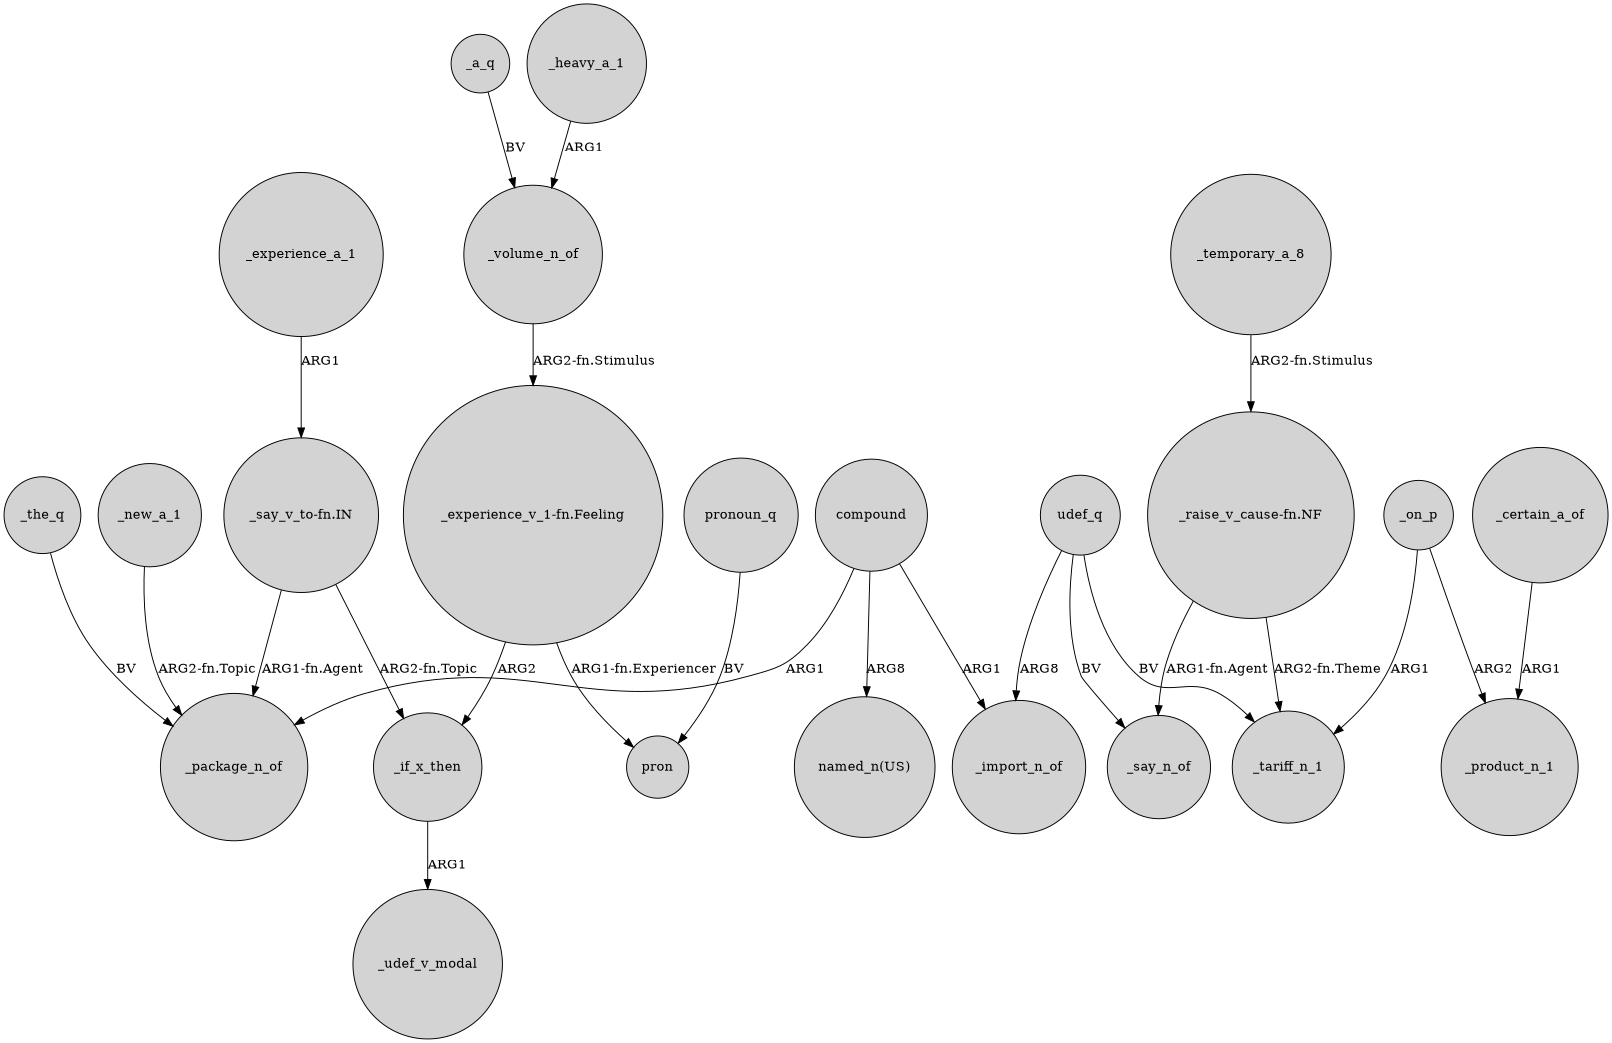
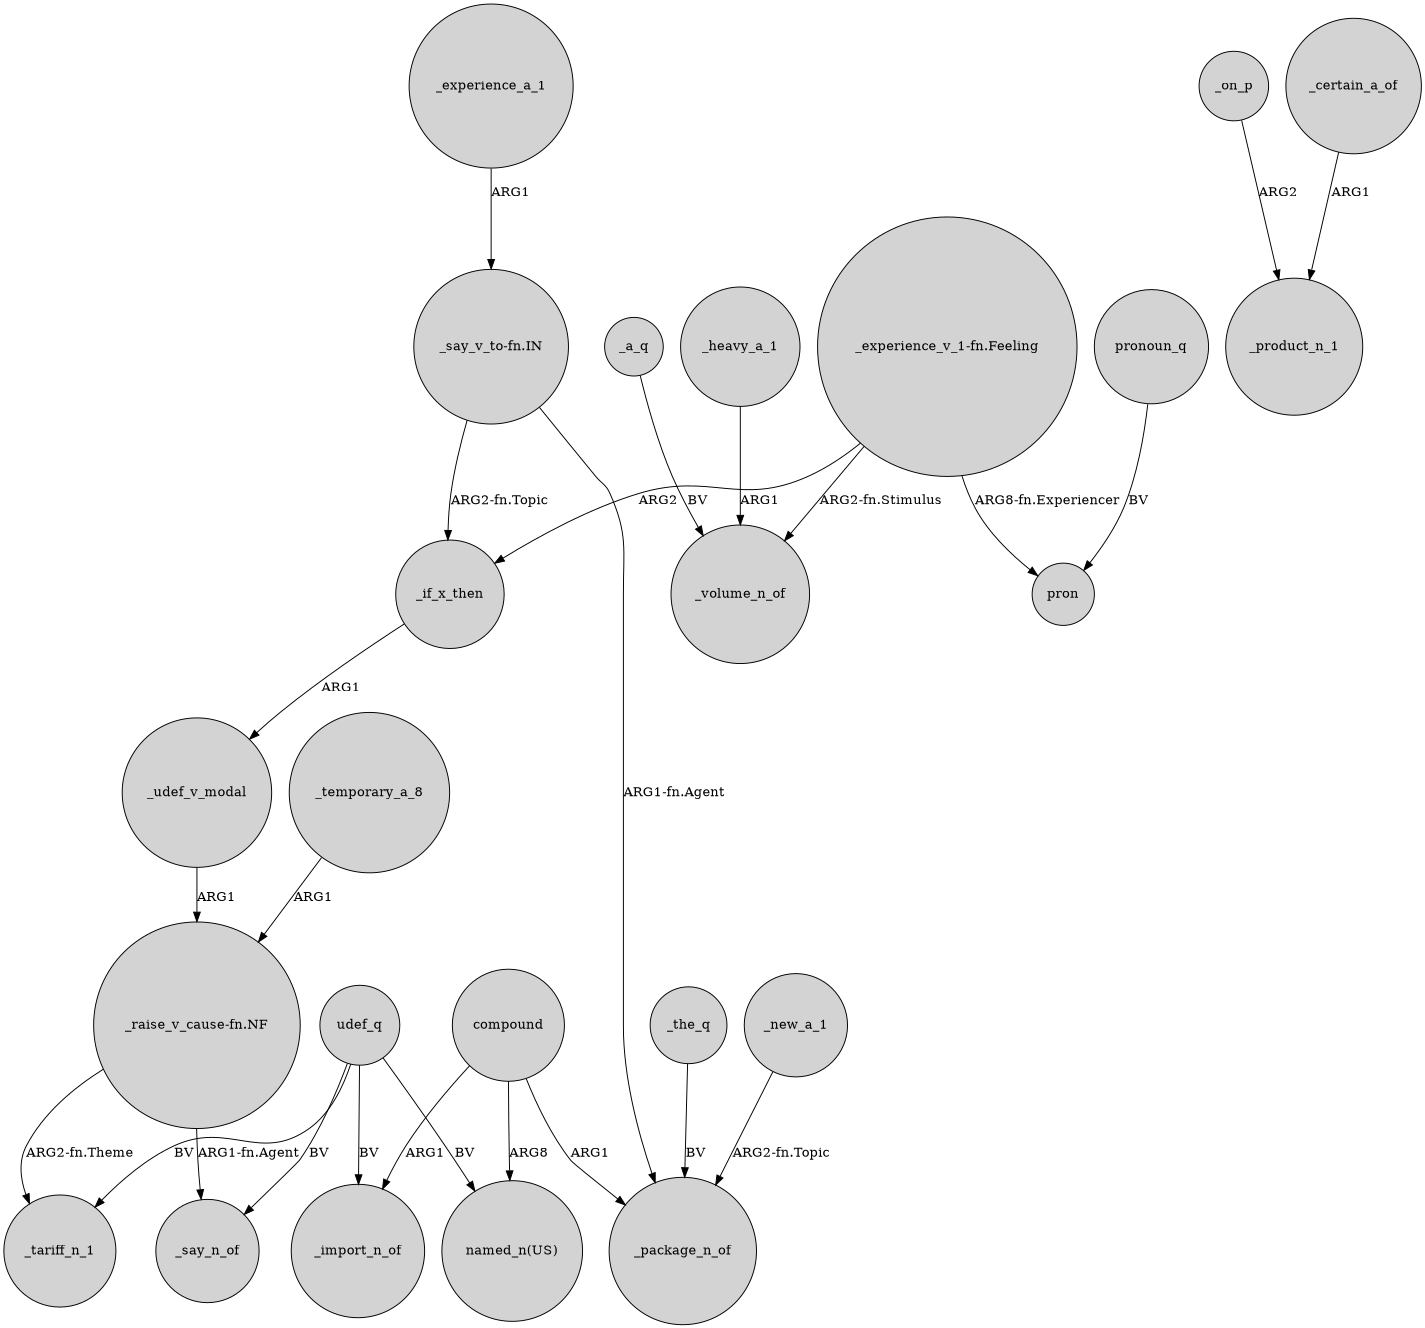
(533, 350) -> (827, 490)
(1312, 361) -> (313, 897)
(1398, 647) -> none
(644, 669) -> (1047, 501)
(1040, 669) -> (369, 1153)
none -> (197, 890)
none -> (429, 1123)
